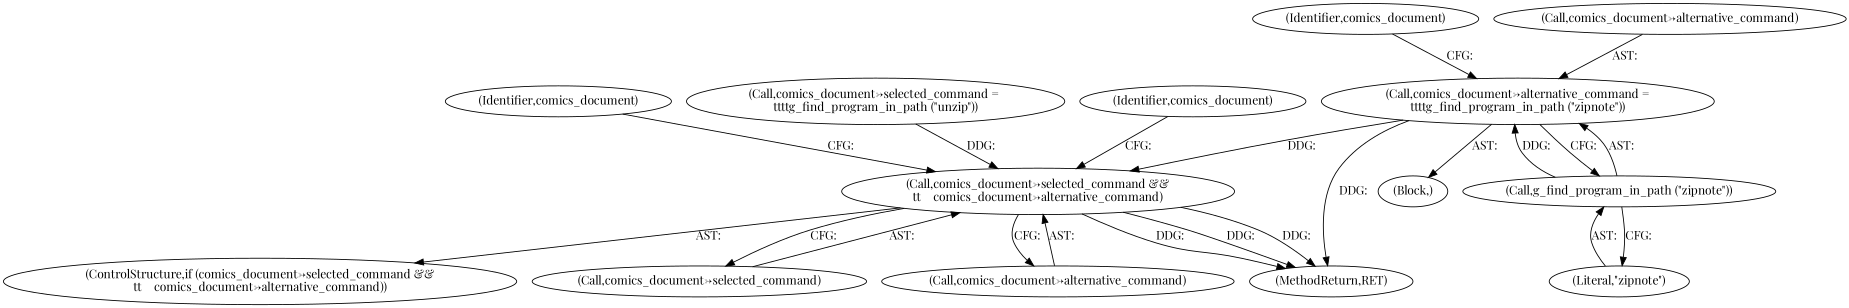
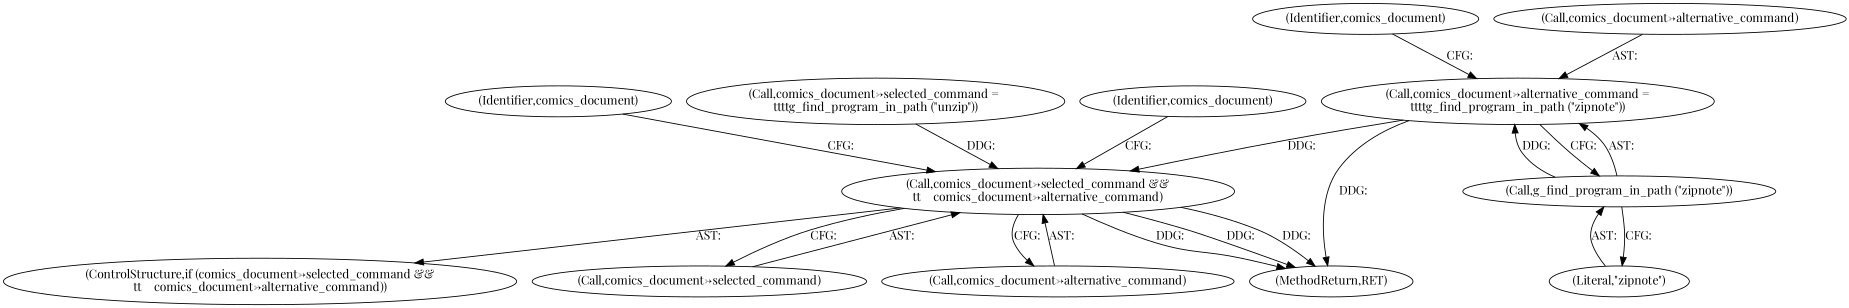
(1413, 191) -> none
